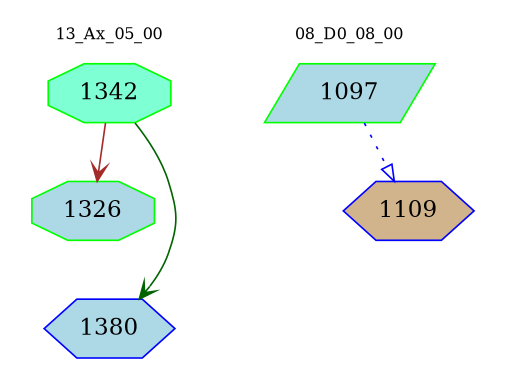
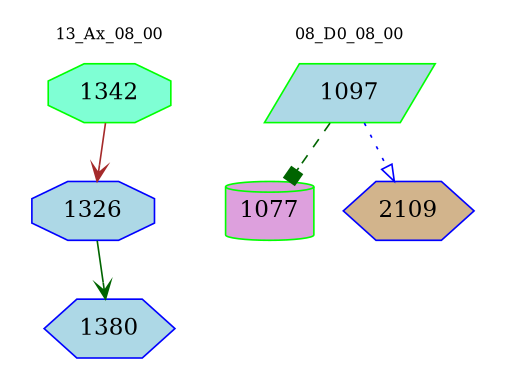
(110, 35) -> (110, 35)
(174, 203) -> (100, 262)
(93, 211) -> (93, 211)
none -> (270, 211)
(409, 211) -> (409, 211)
